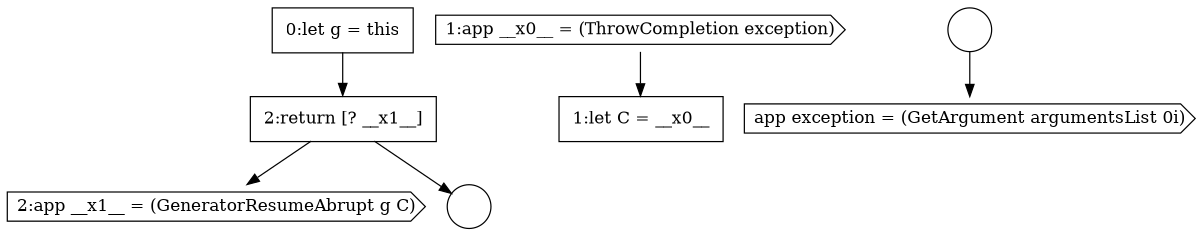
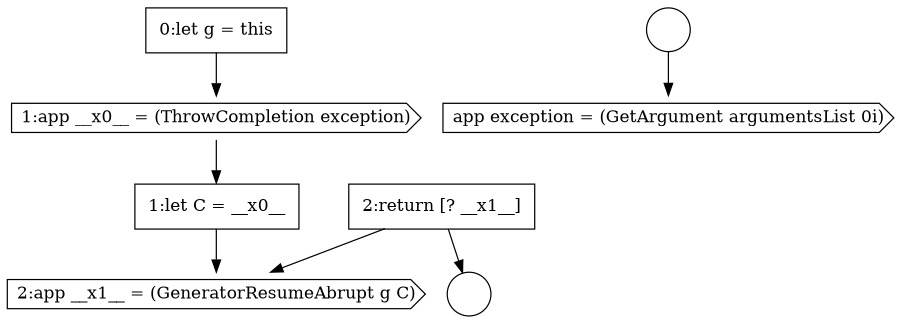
(343, 68) -> (216, 68)
none -> (216, 244)
